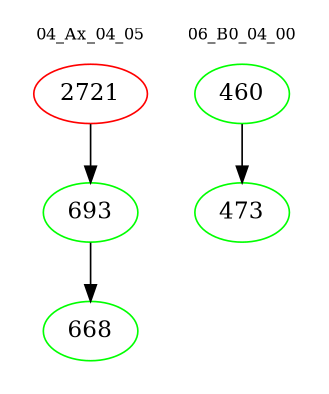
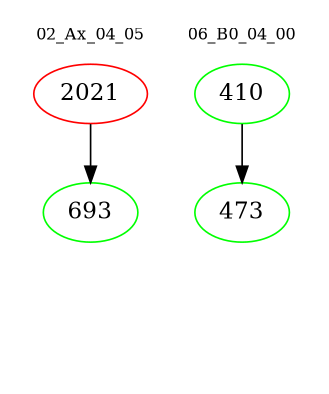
(91, 35) -> (91, 35)
(91, 94) -> (91, 94)
(242, 94) -> (242, 94)
(91, 331) -> none
